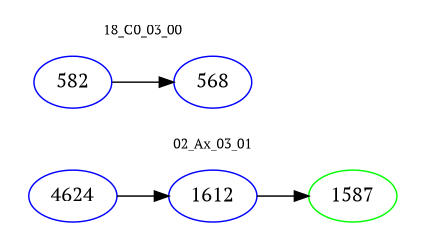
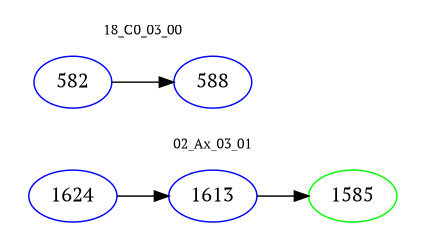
(213, 82) -> (213, 82)
(73, 196) -> (73, 196)
(213, 196) -> (213, 196)
(353, 196) -> (353, 196)
